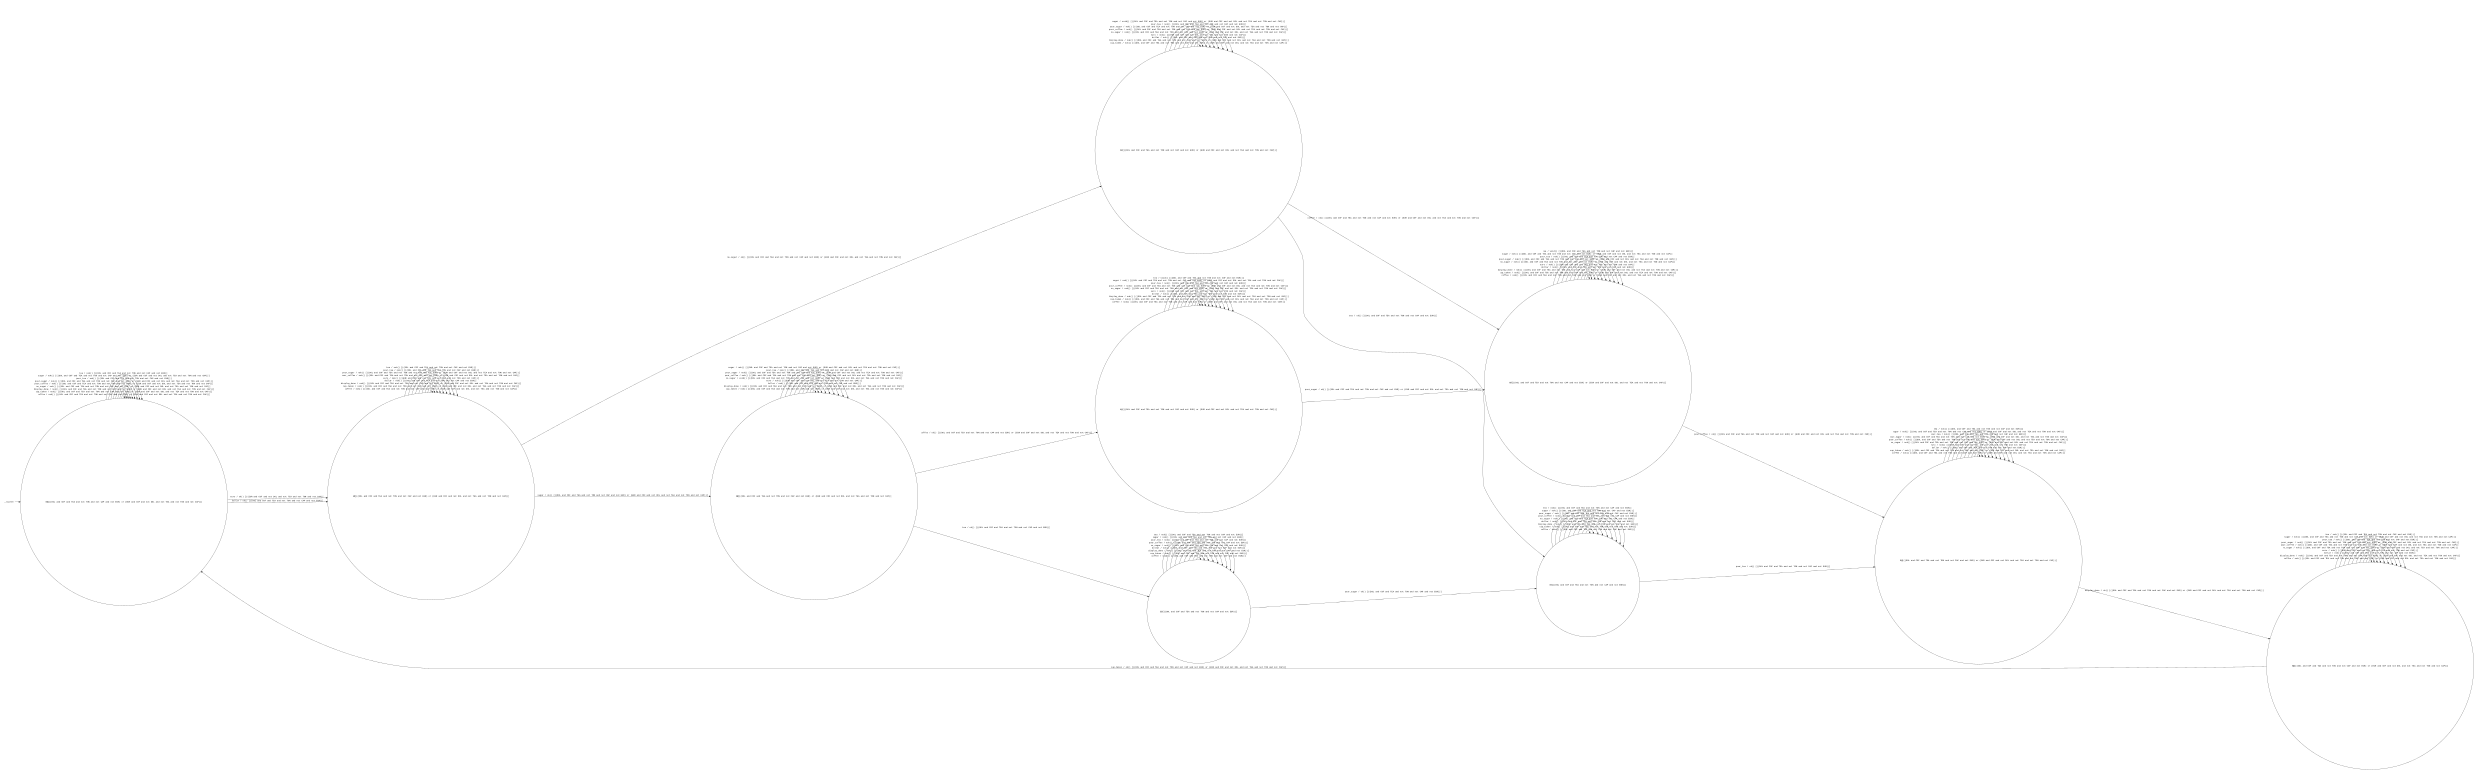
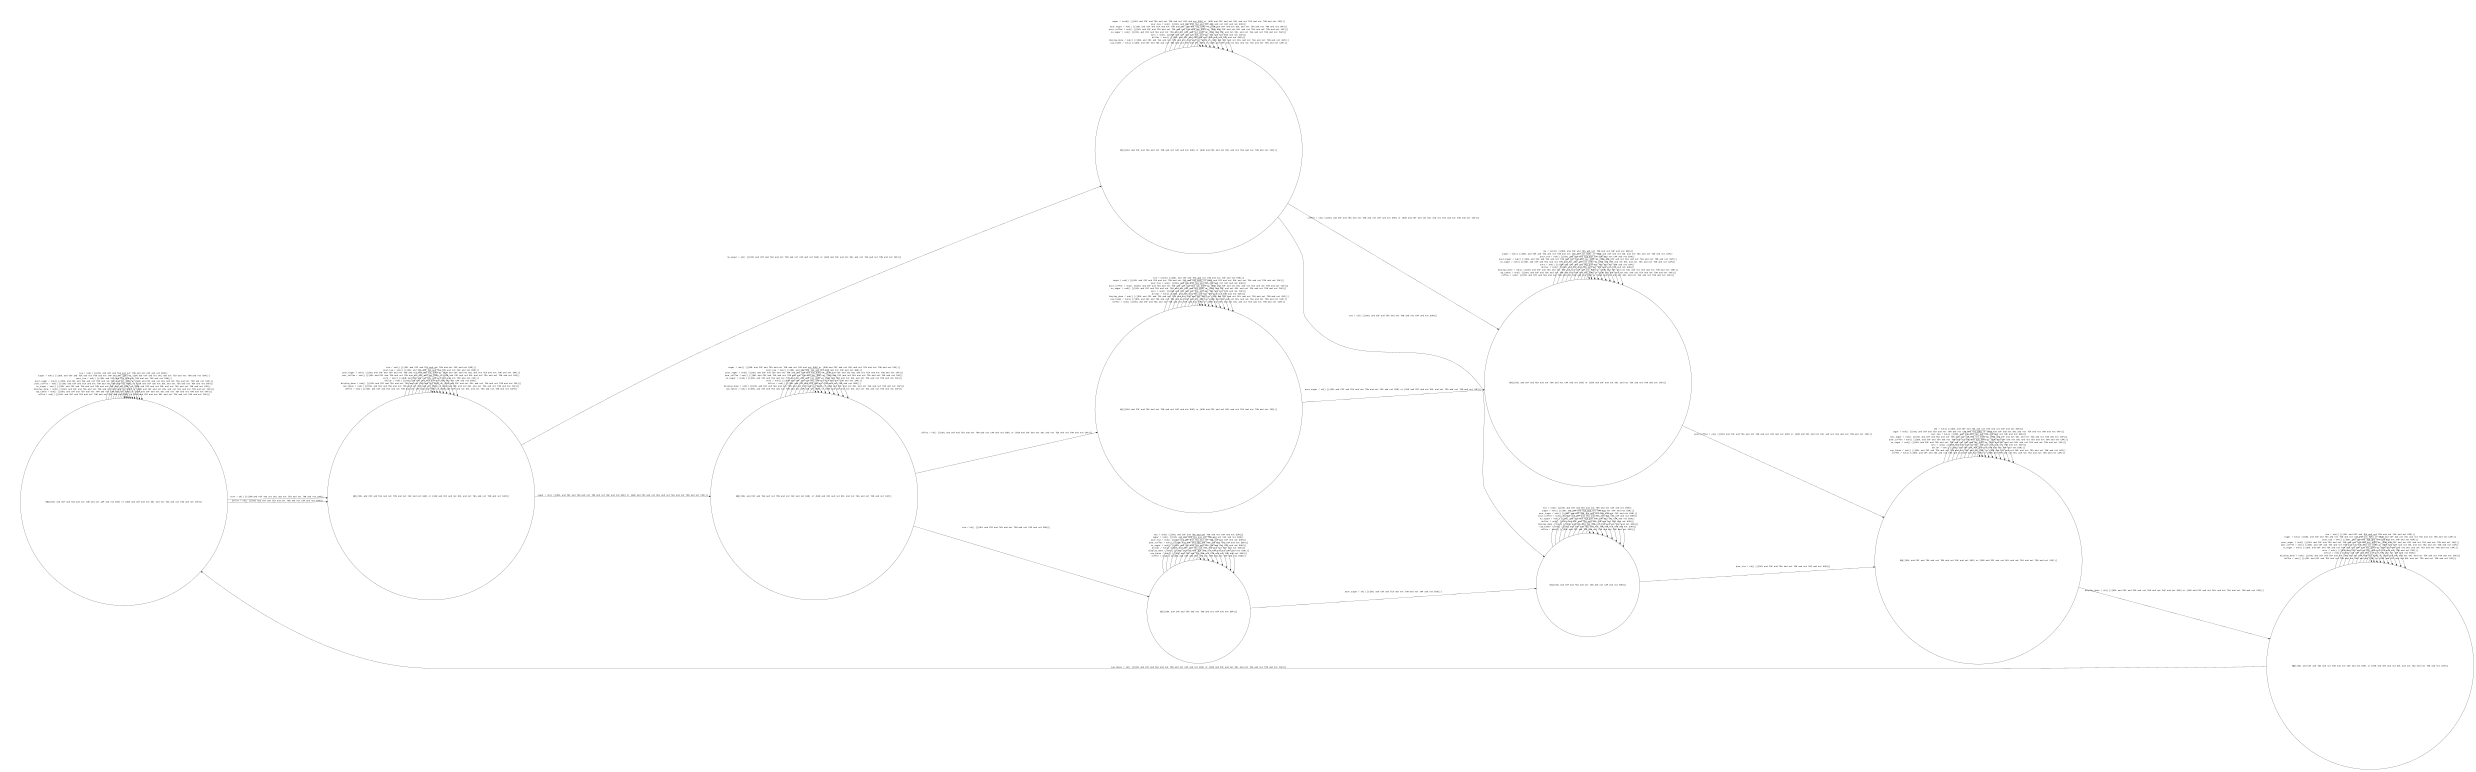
(9, 502) -> none
